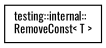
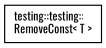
(53, 24) -> (53, 24)
